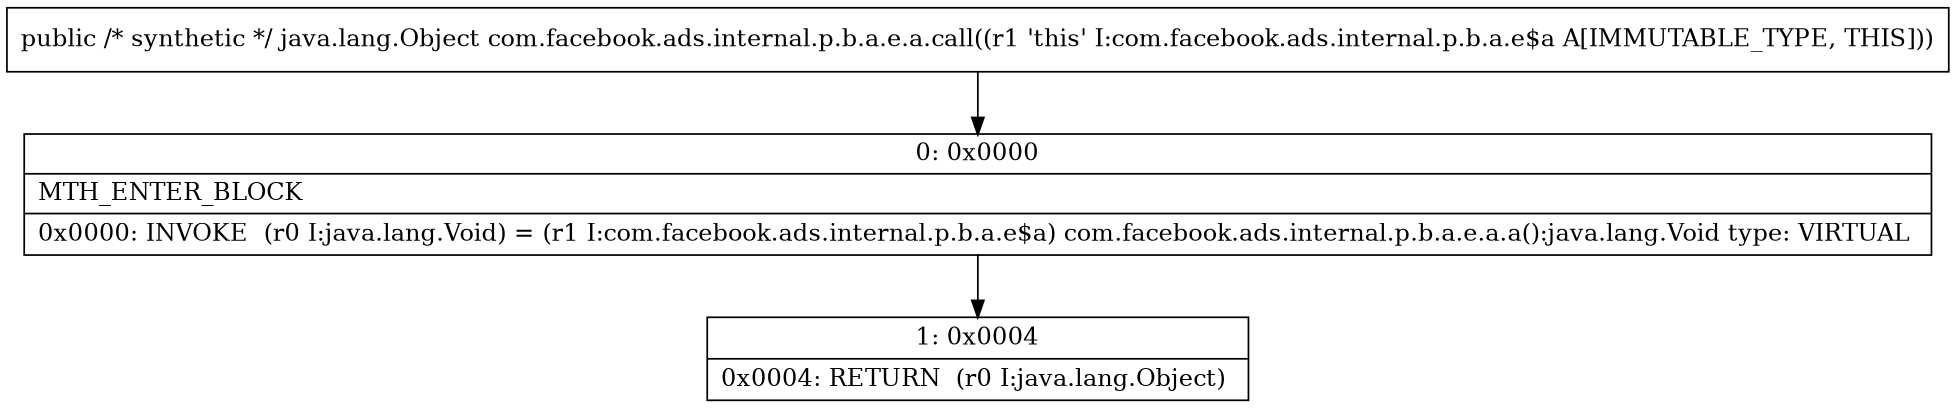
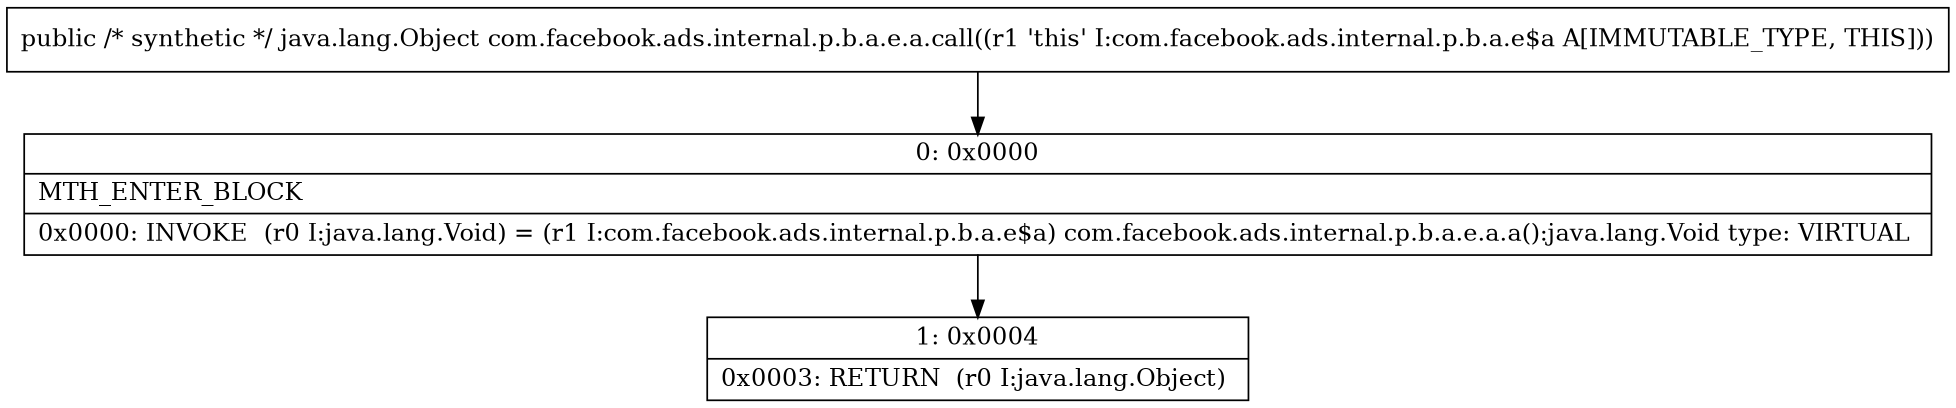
(978, 379) -> (978, 379)
